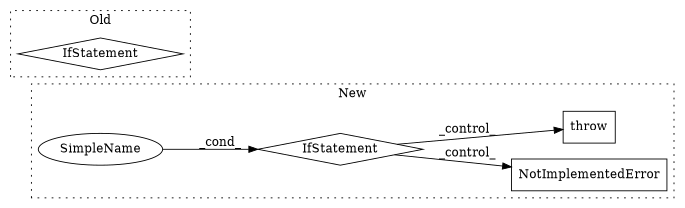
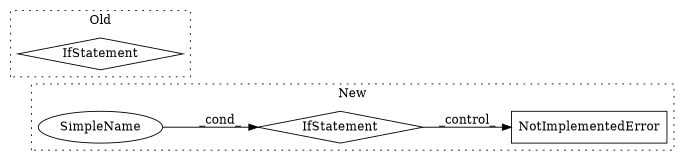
(589, 127) -> none
